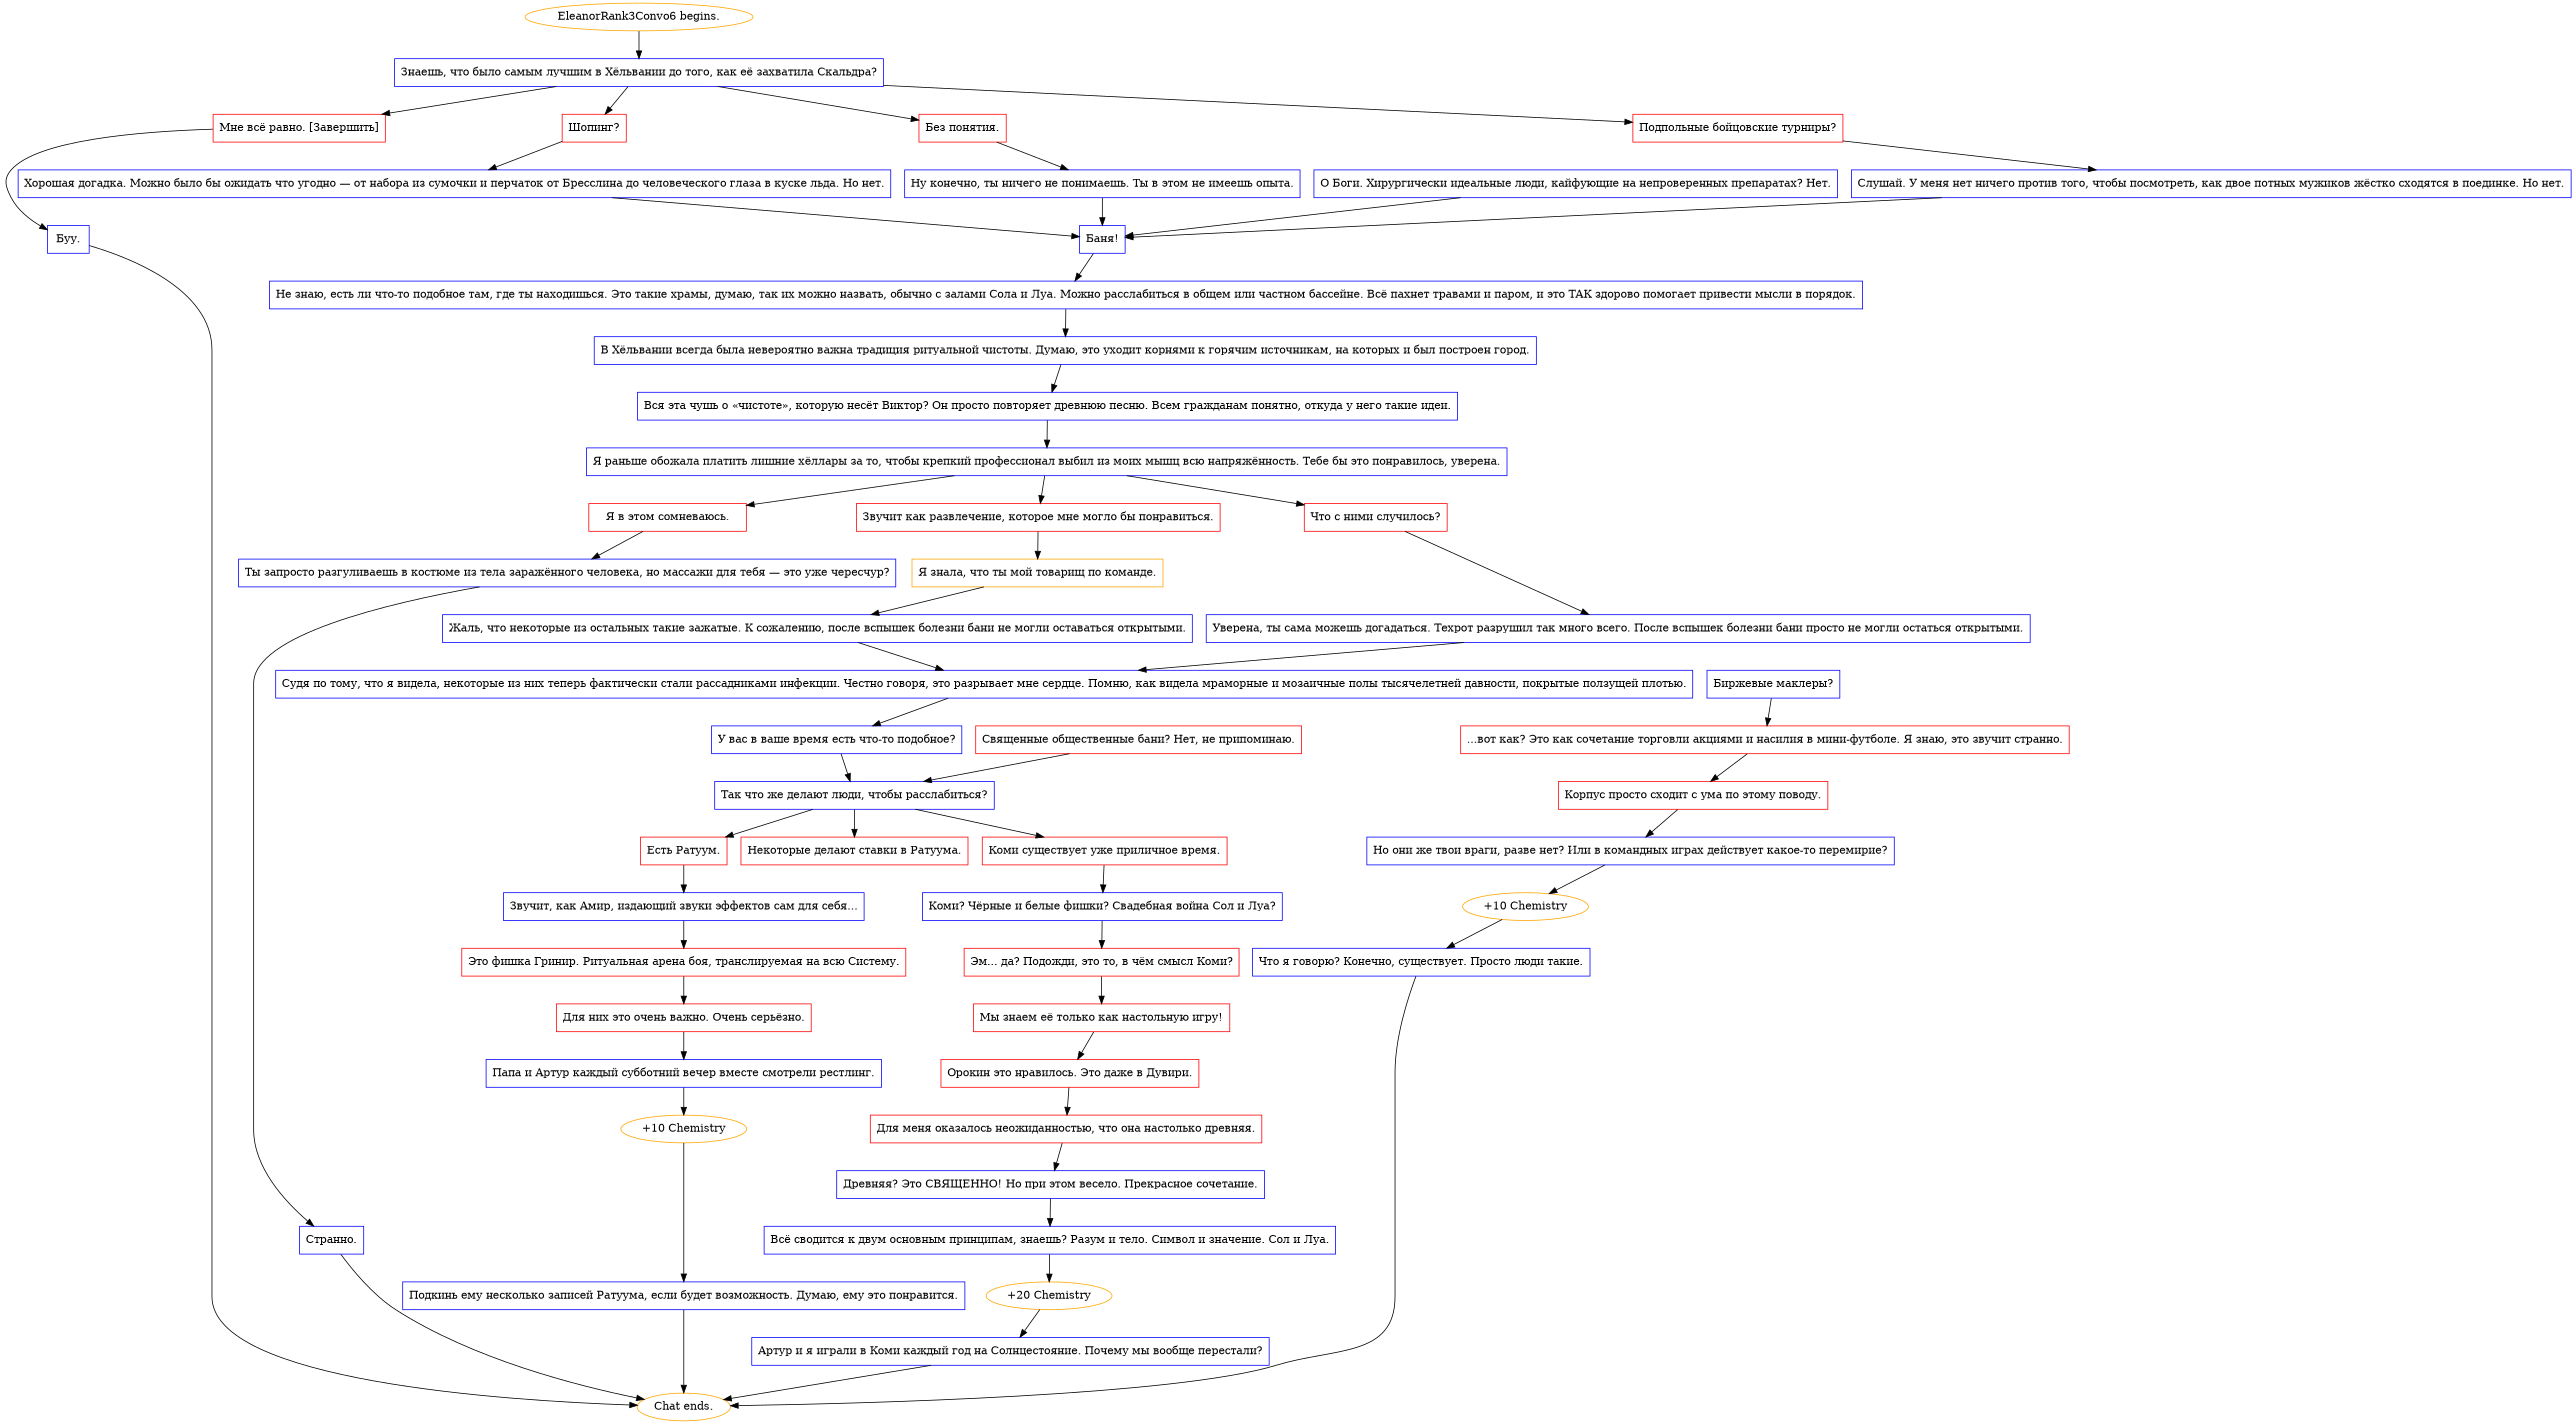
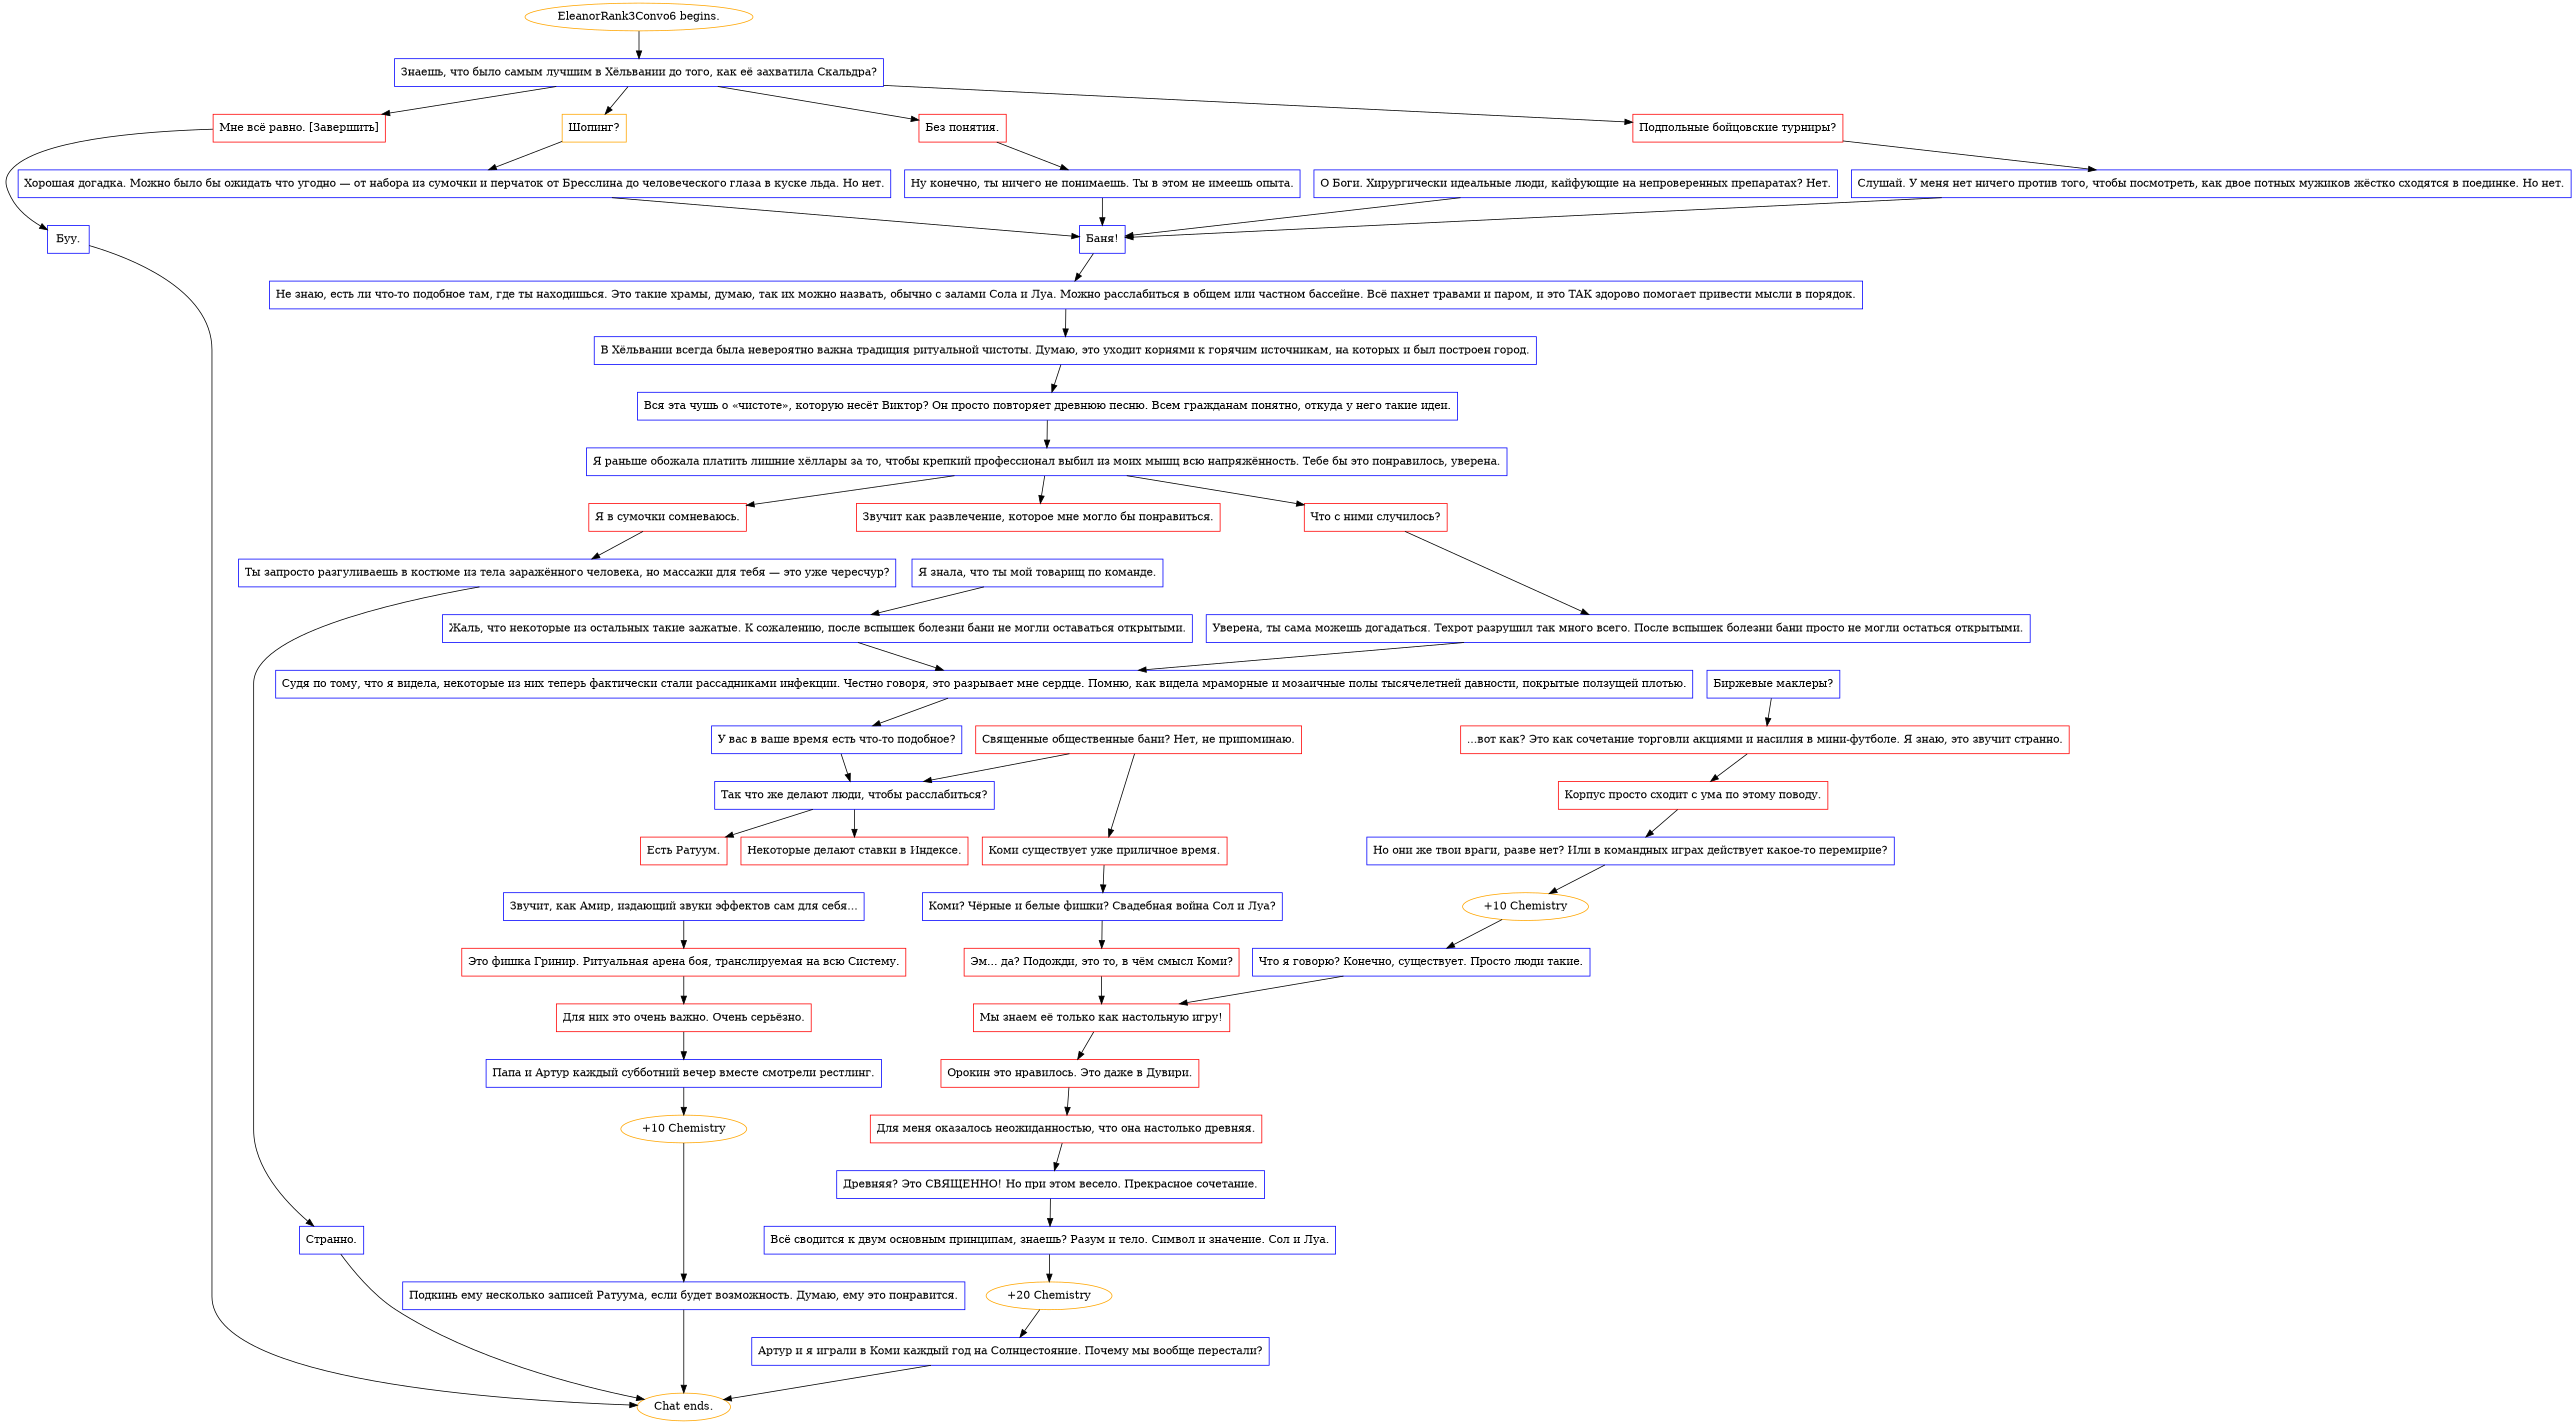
(594, 128) -> (594, 128)
(668, 517) -> (668, 517)
(1038, 541) -> none
(1037, 573) -> (1037, 573)
(976, 822) -> (1123, 792)
(854, 851) -> (854, 851)
(684, 875) -> none
(1244, 1372) -> (1265, 989)
